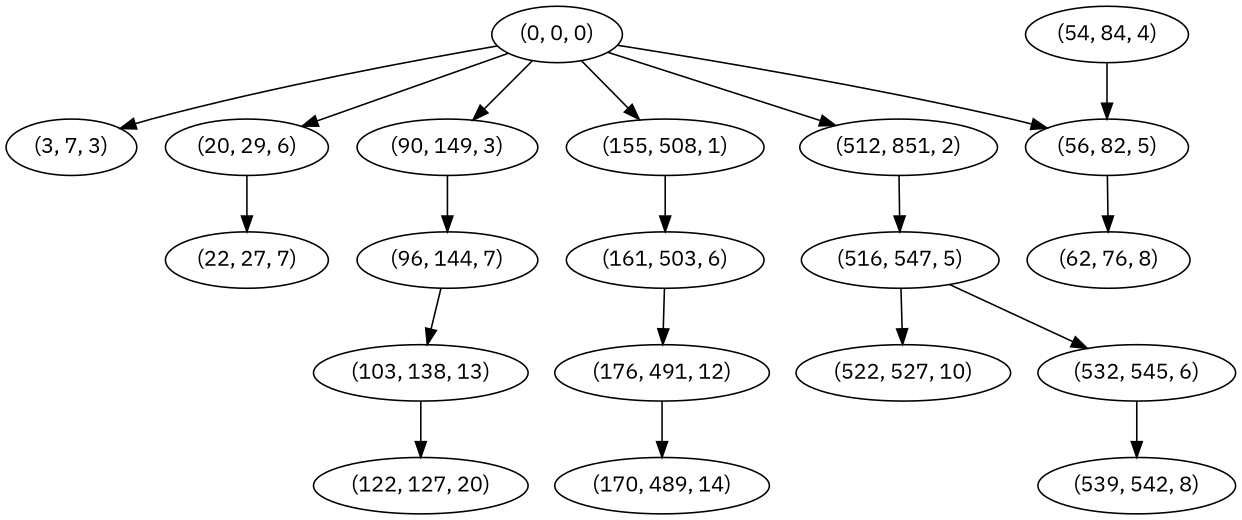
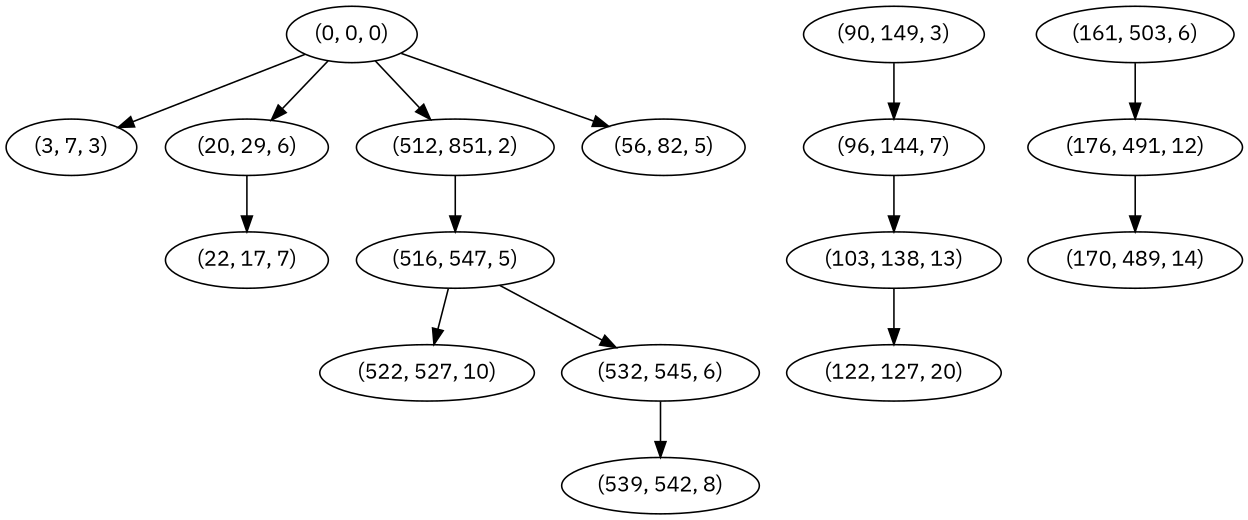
(1107, 34) -> none
(508, 85) -> none
(665, 147) -> none
(247, 260) -> (247, 260)
(1109, 260) -> none
